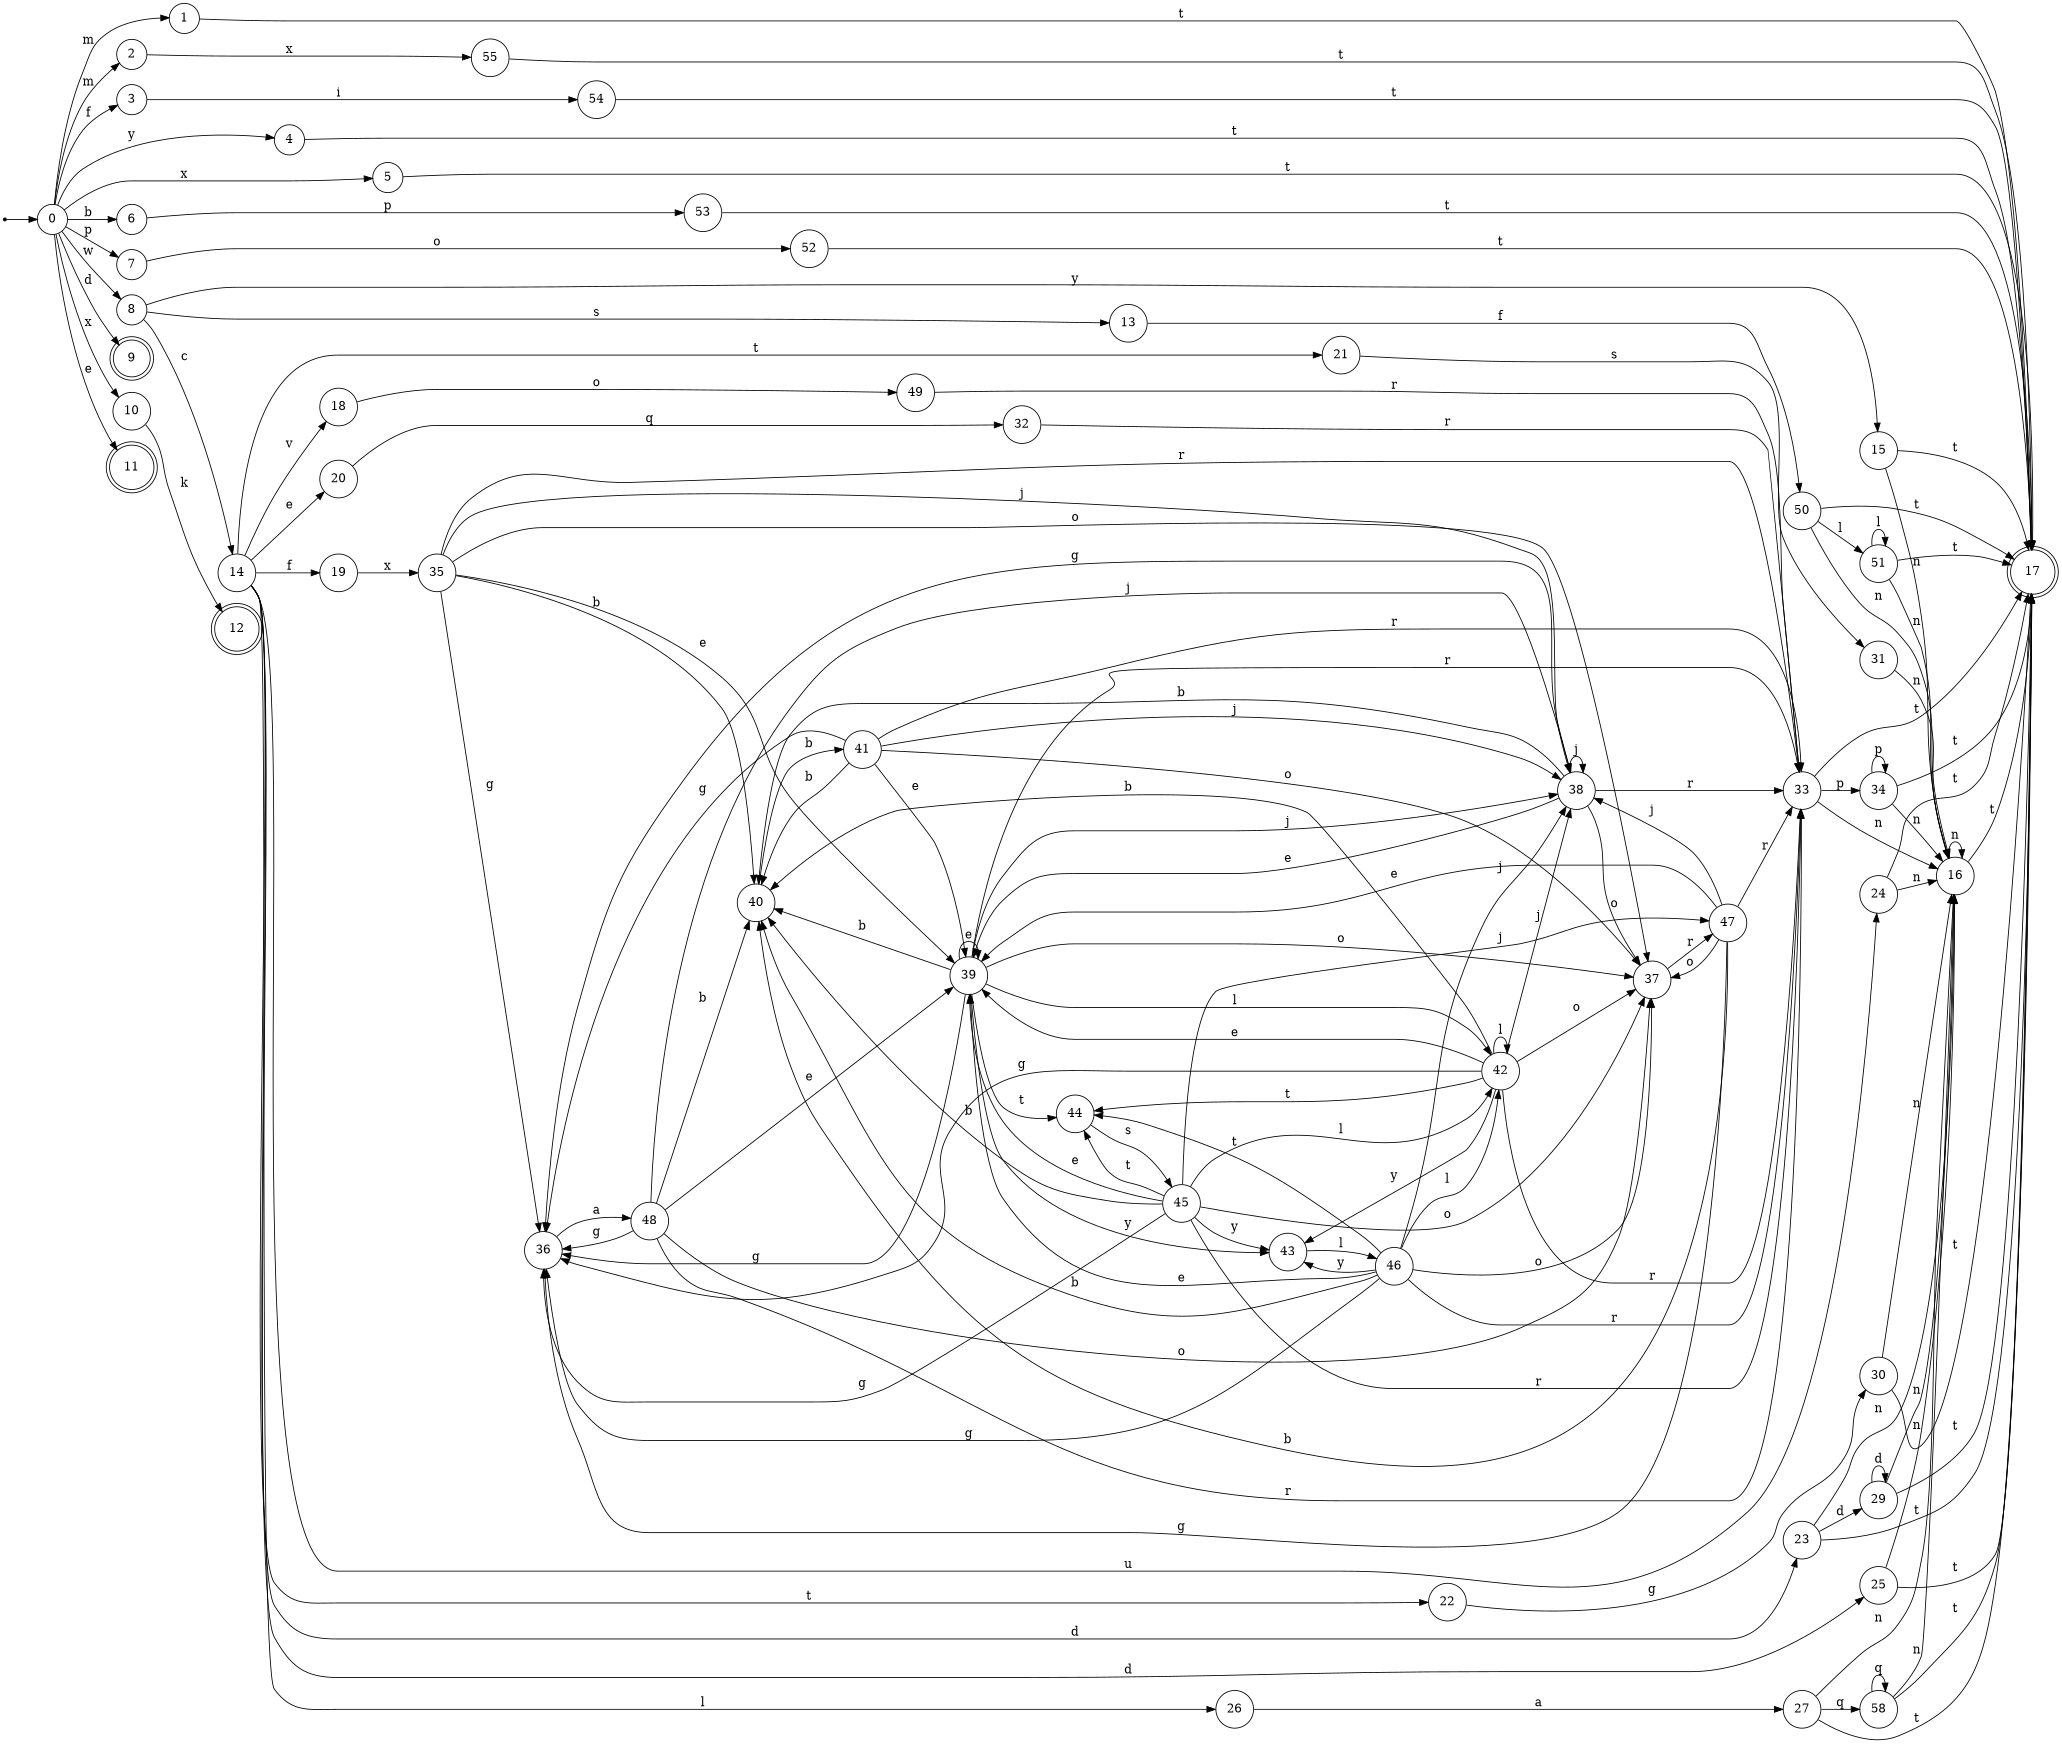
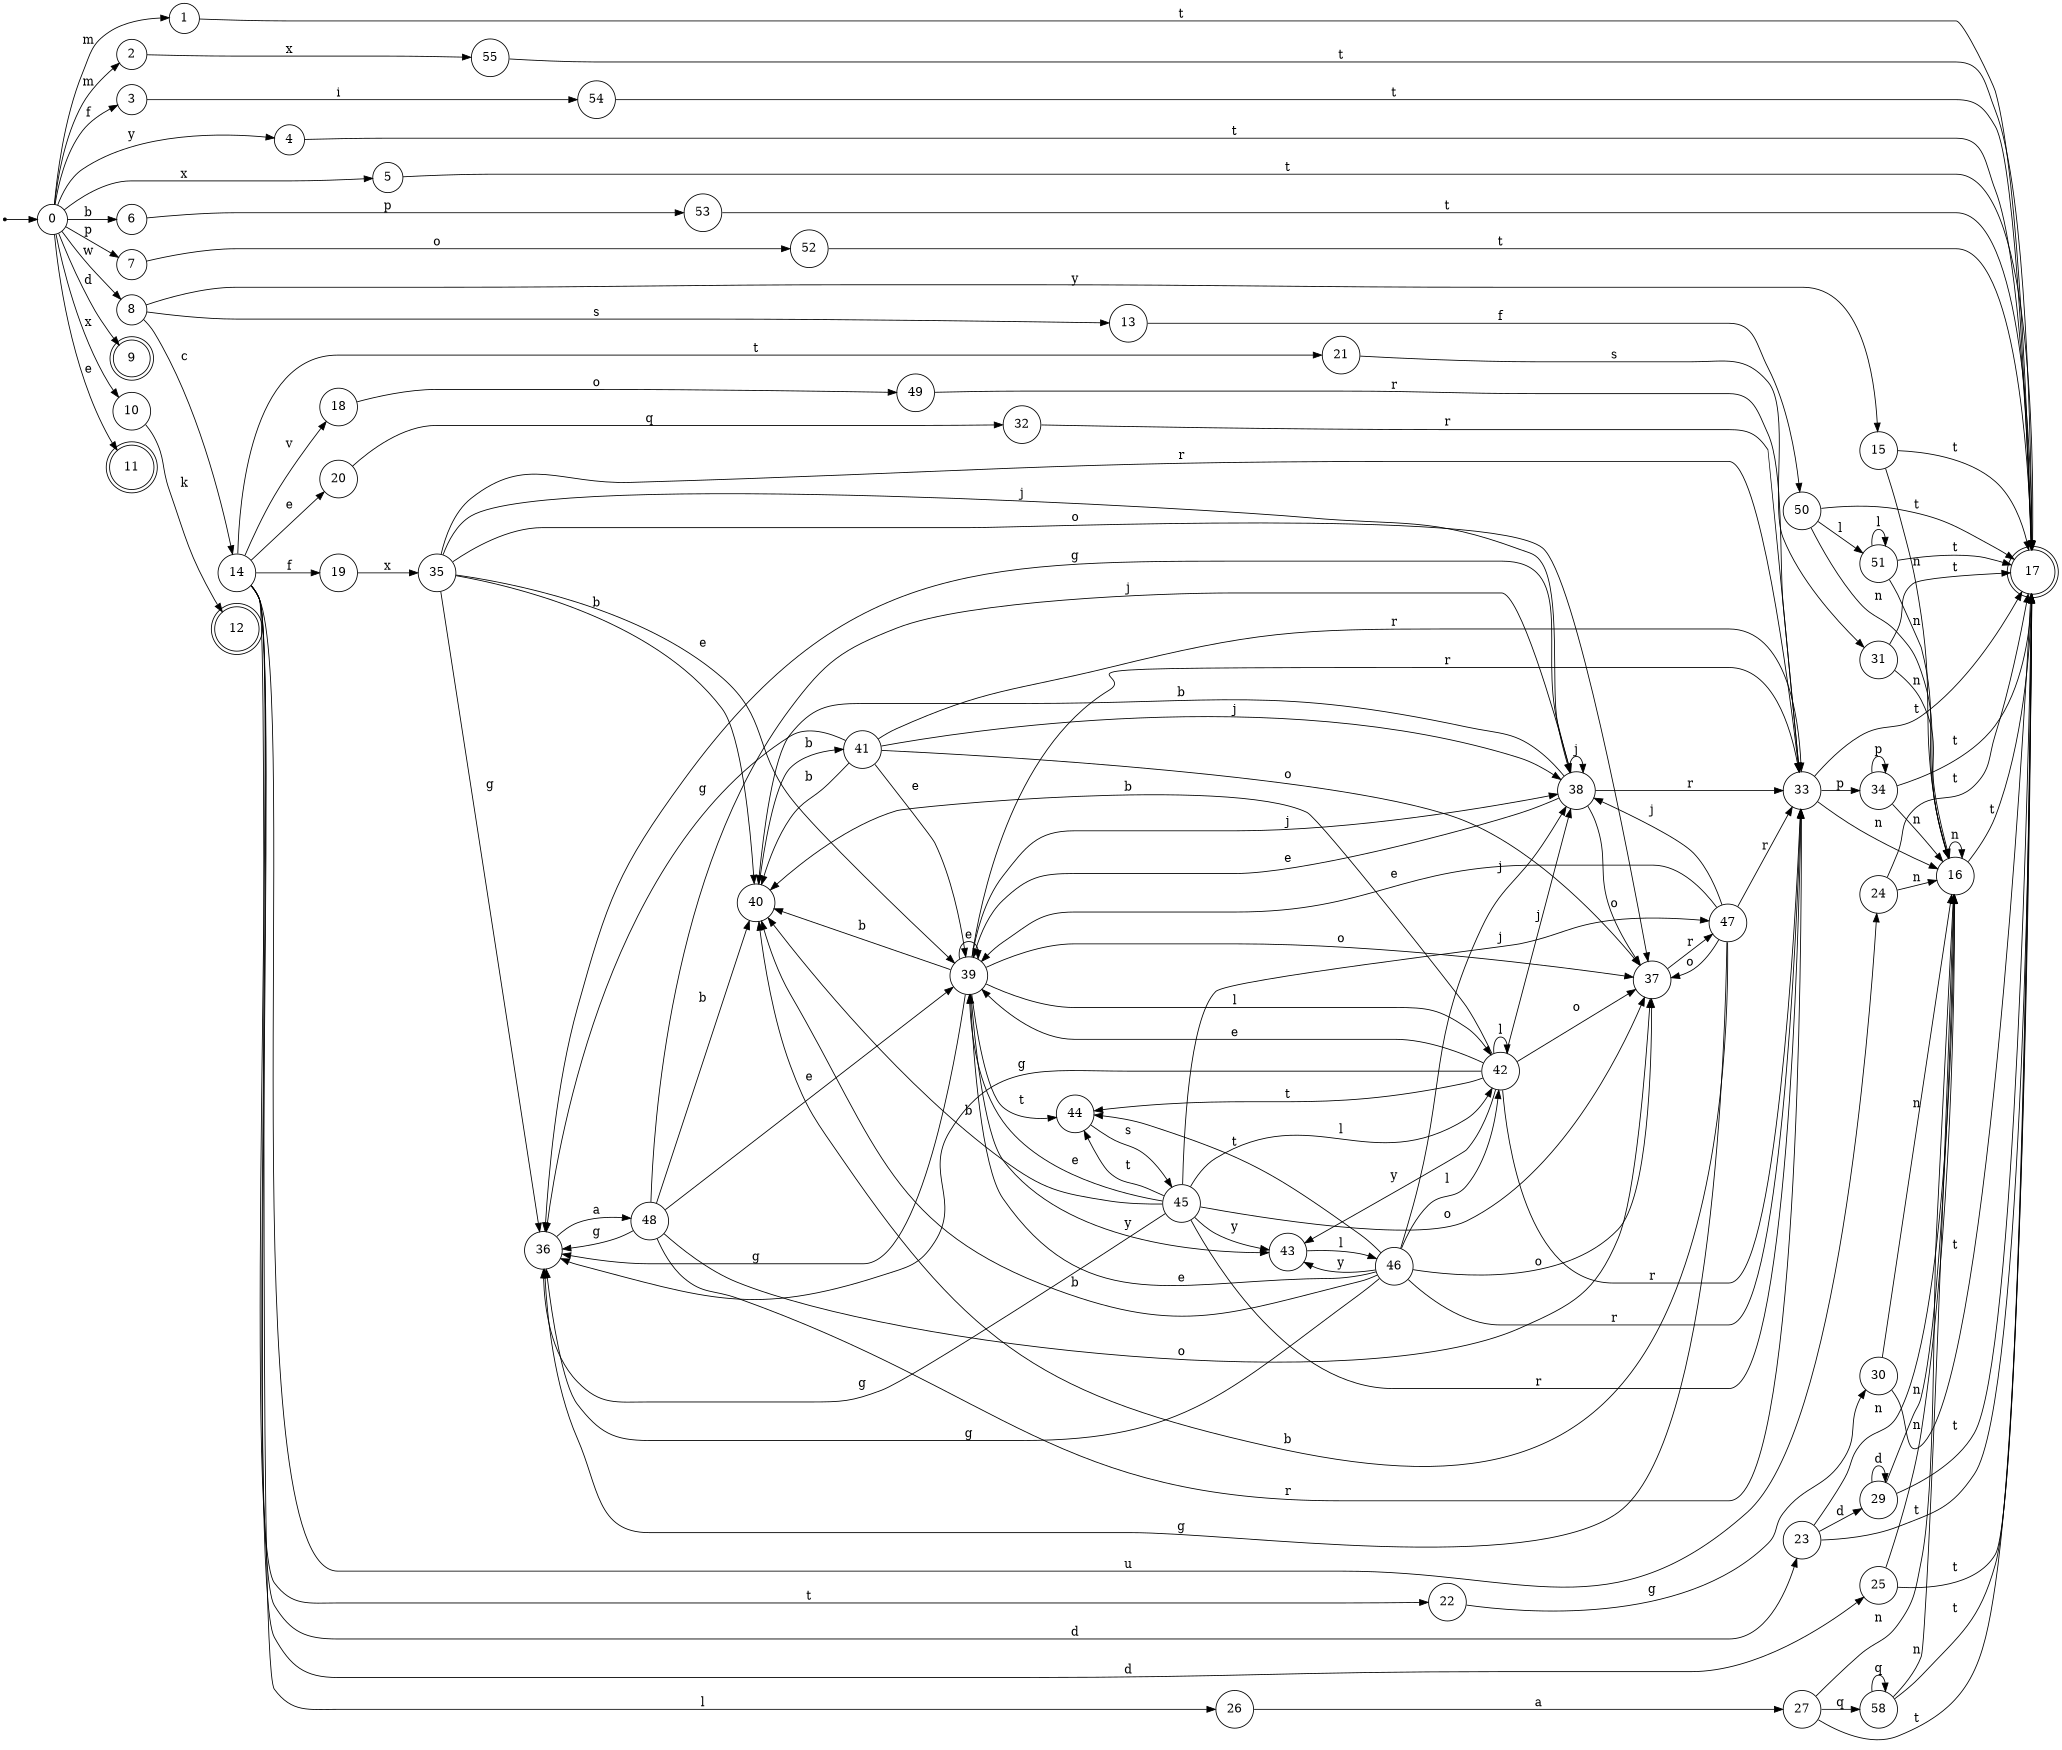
none -> (1924, 580)
